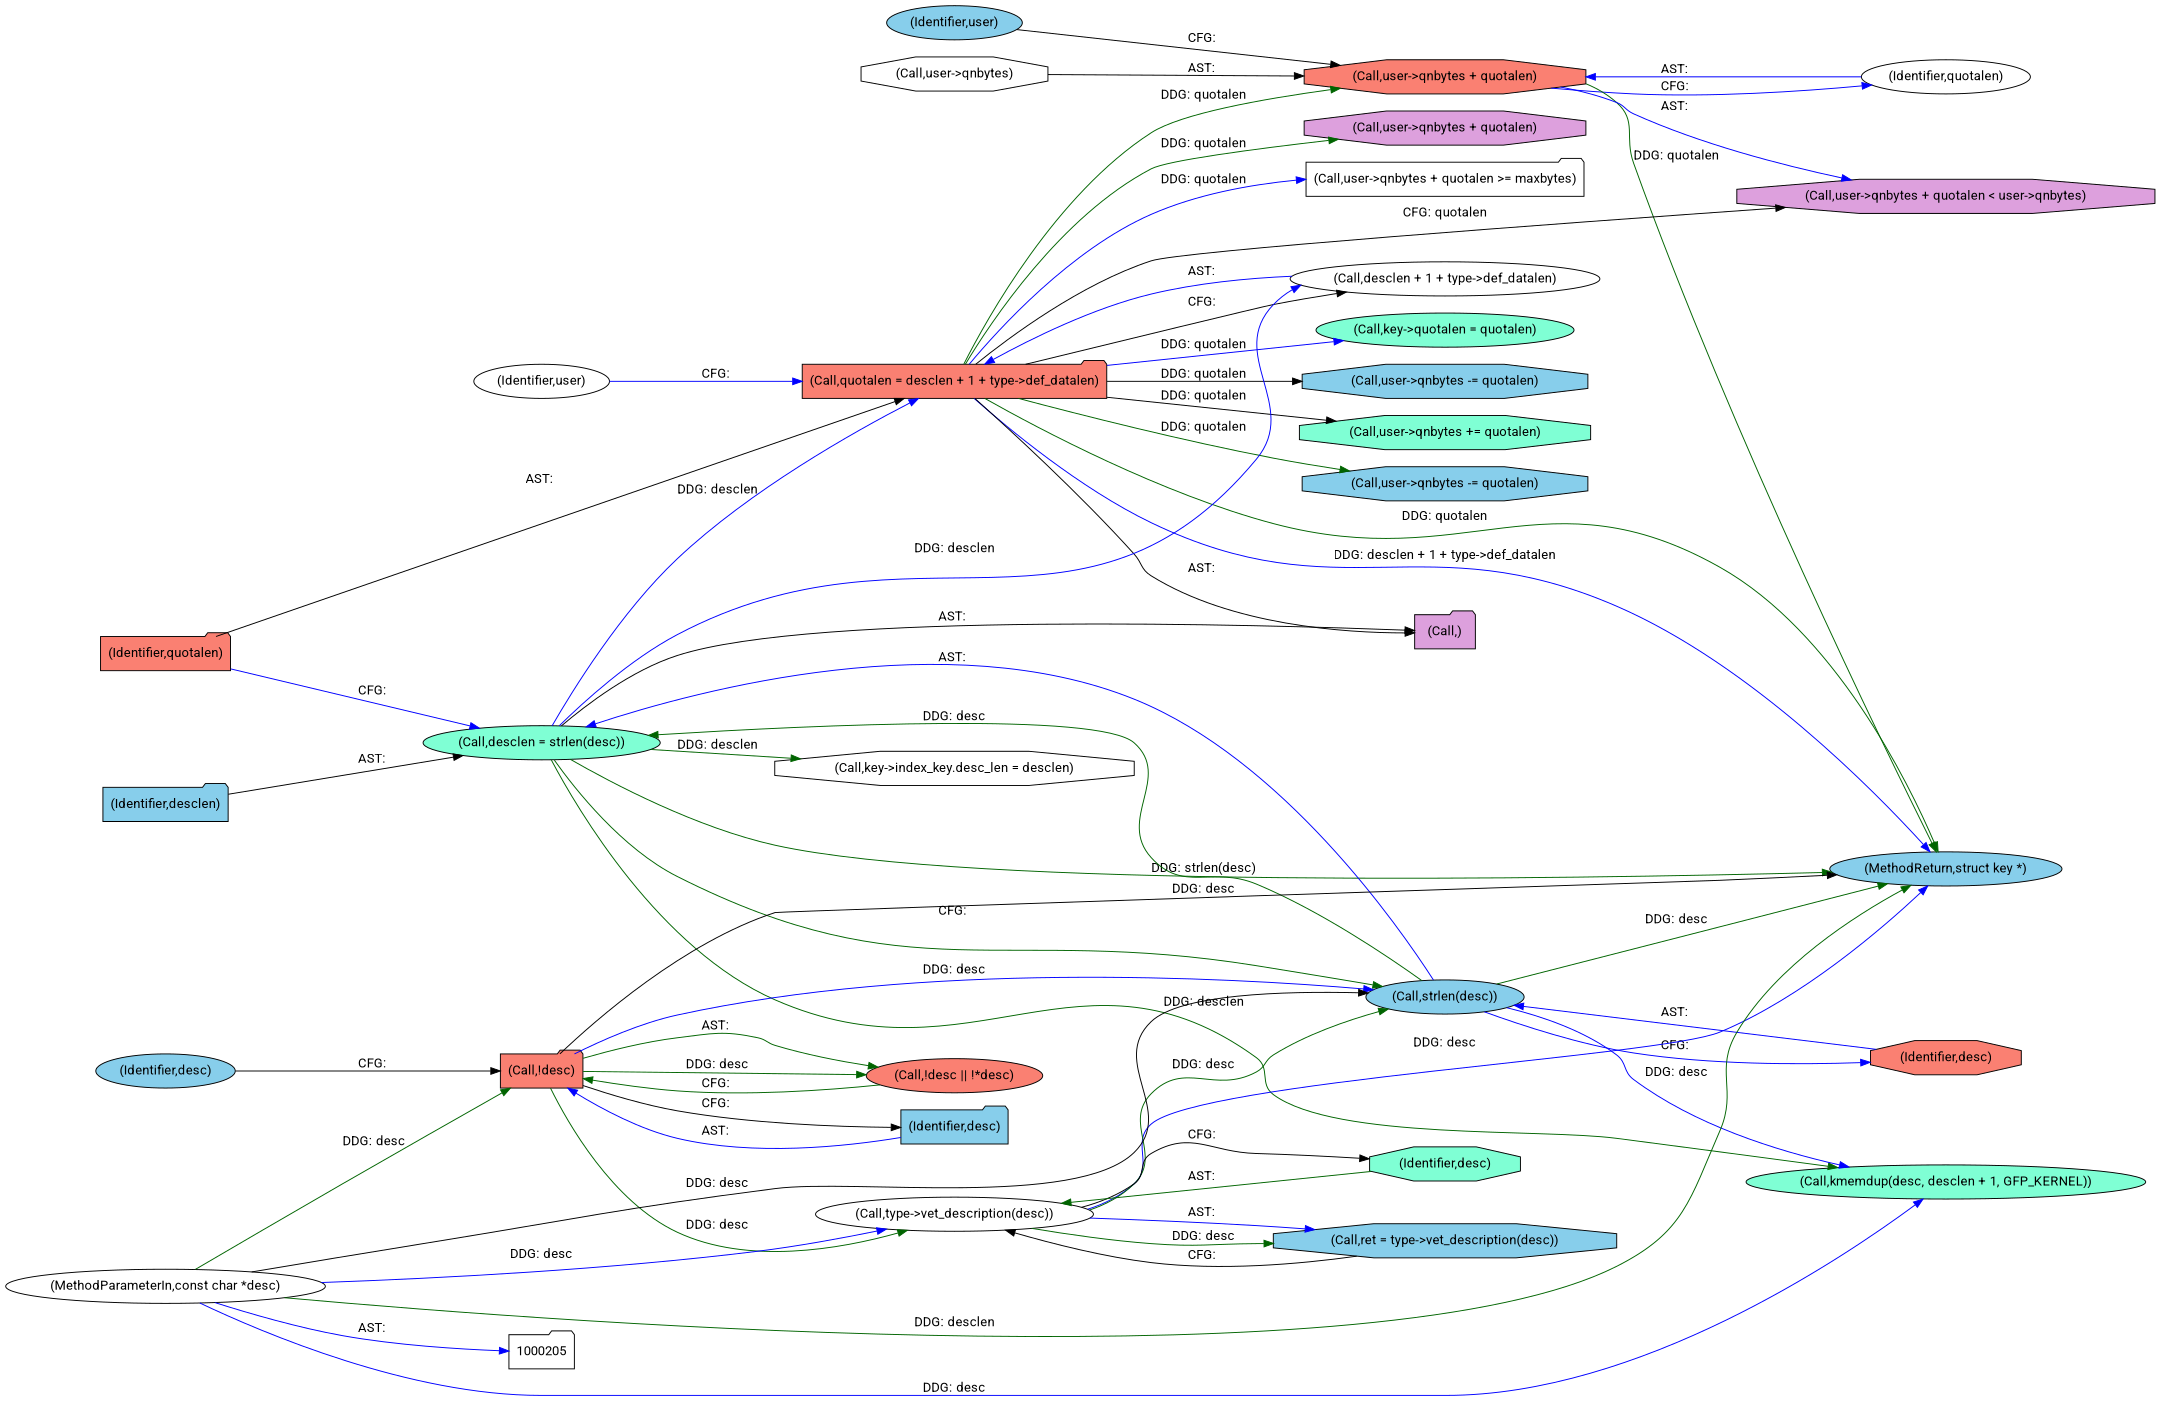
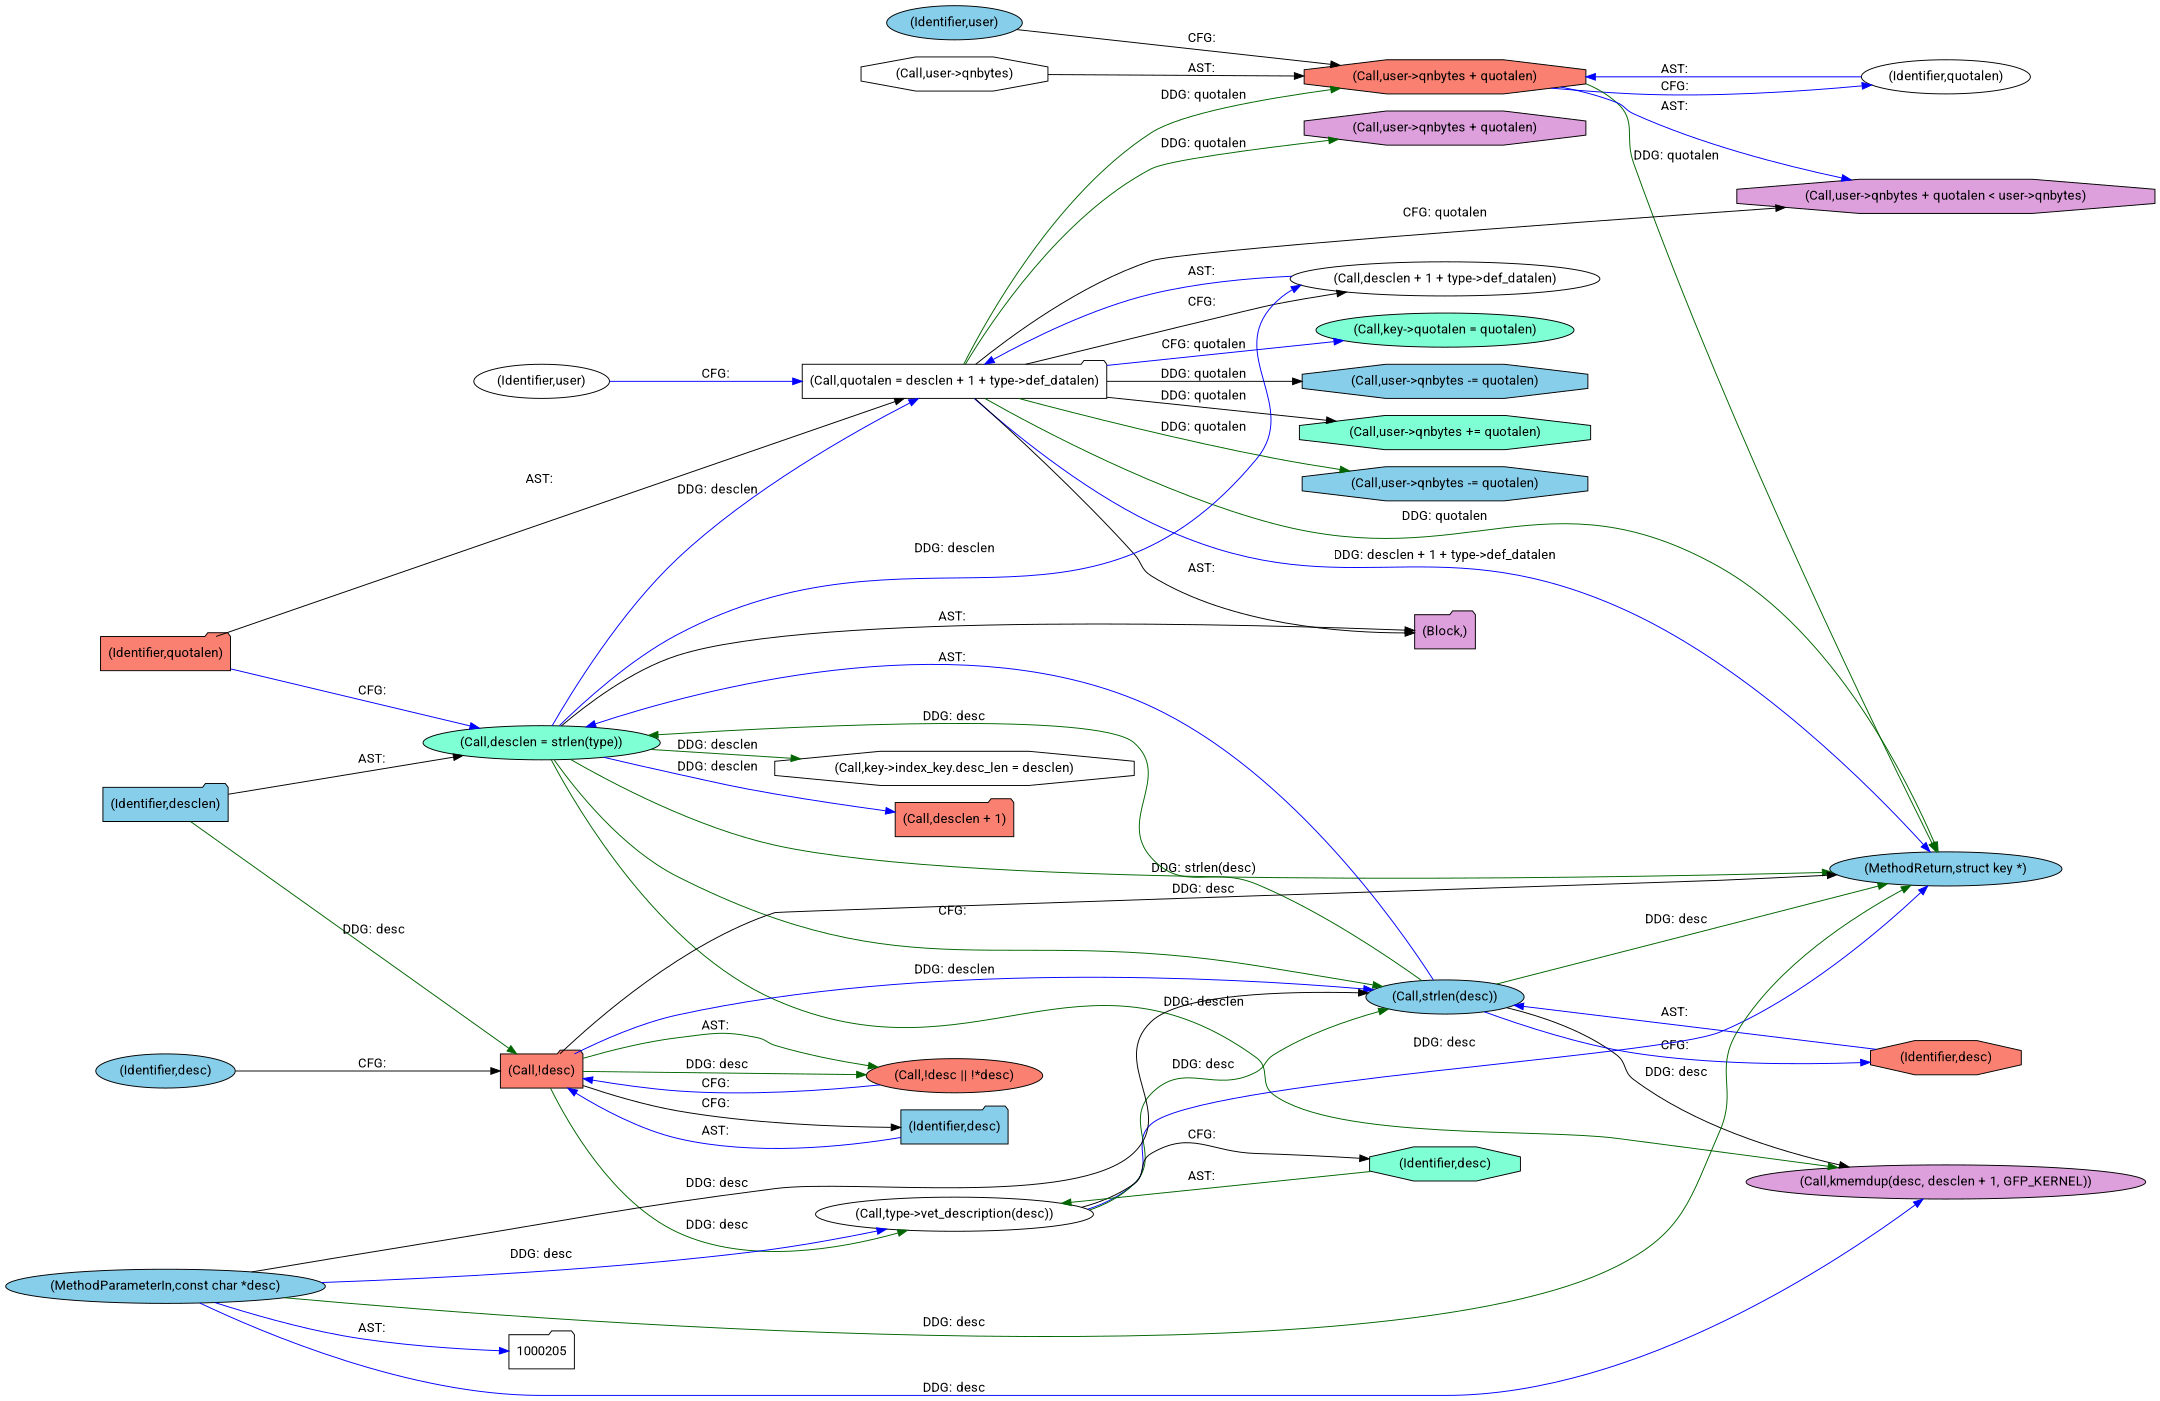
(1445, 179) -> none
(1204, 345) -> (1204, 345)
(954, 381) -> (954, 381)
(1445, 632) -> (1445, 632)
(542, 743) -> (542, 743)
none -> (954, 820)
(954, 970) -> (954, 970)
(736, 1093) -> (736, 1093)
(1665, 1100) -> (1665, 1100)
(348, 1180) -> (350, 935)
(1946, 1182) -> (1946, 1182)
(1445, 1241) -> none
(166, 1286) -> (166, 1286)
(954, 1323) -> (954, 1323)
